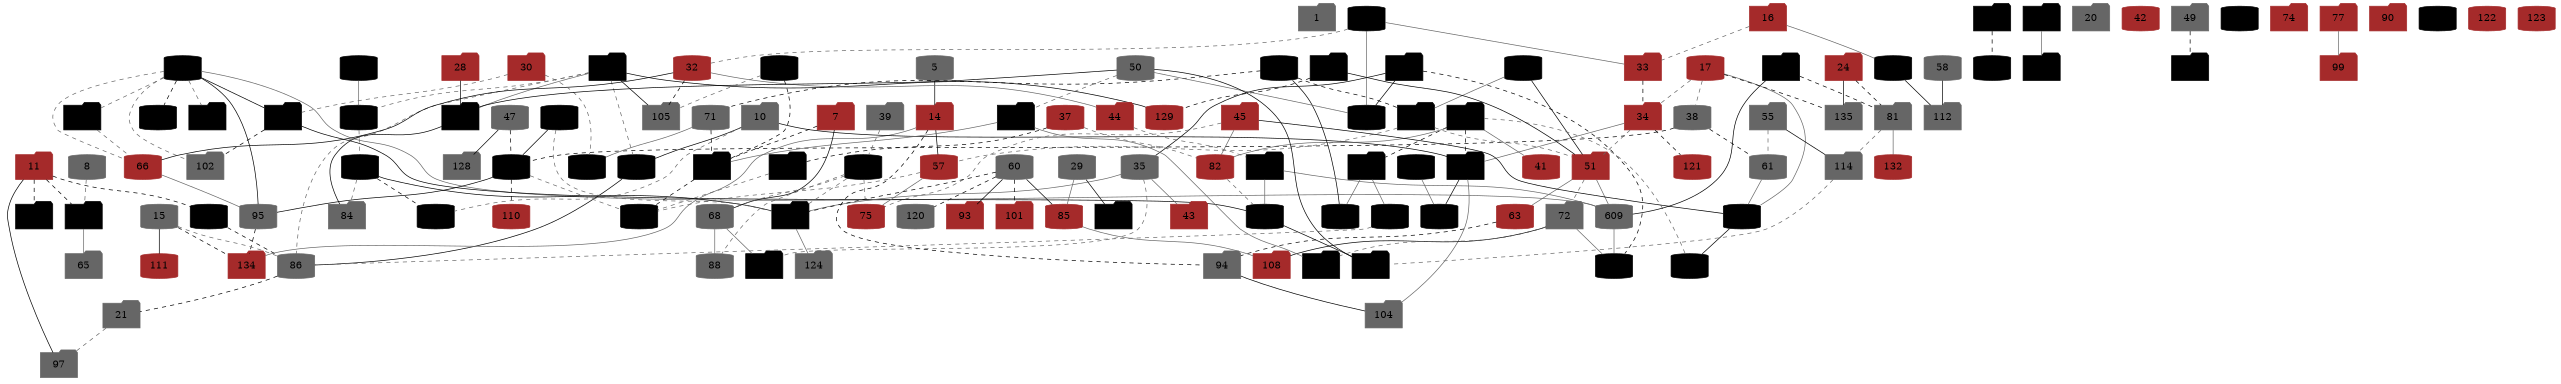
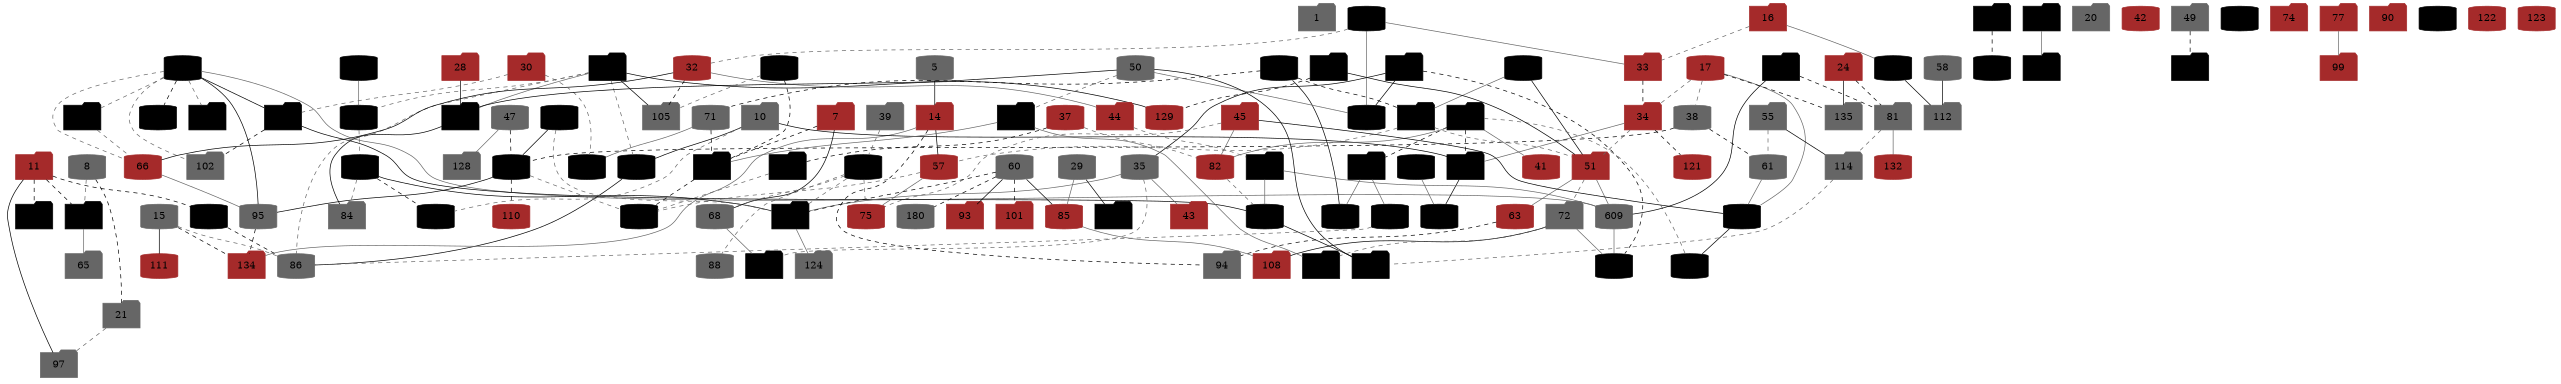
(486, 142) -> (486, 142)
(916, 217) -> (916, 217)
(715, 241) -> none
(209, 297) -> (117, 239)
(1384, 316) -> none
